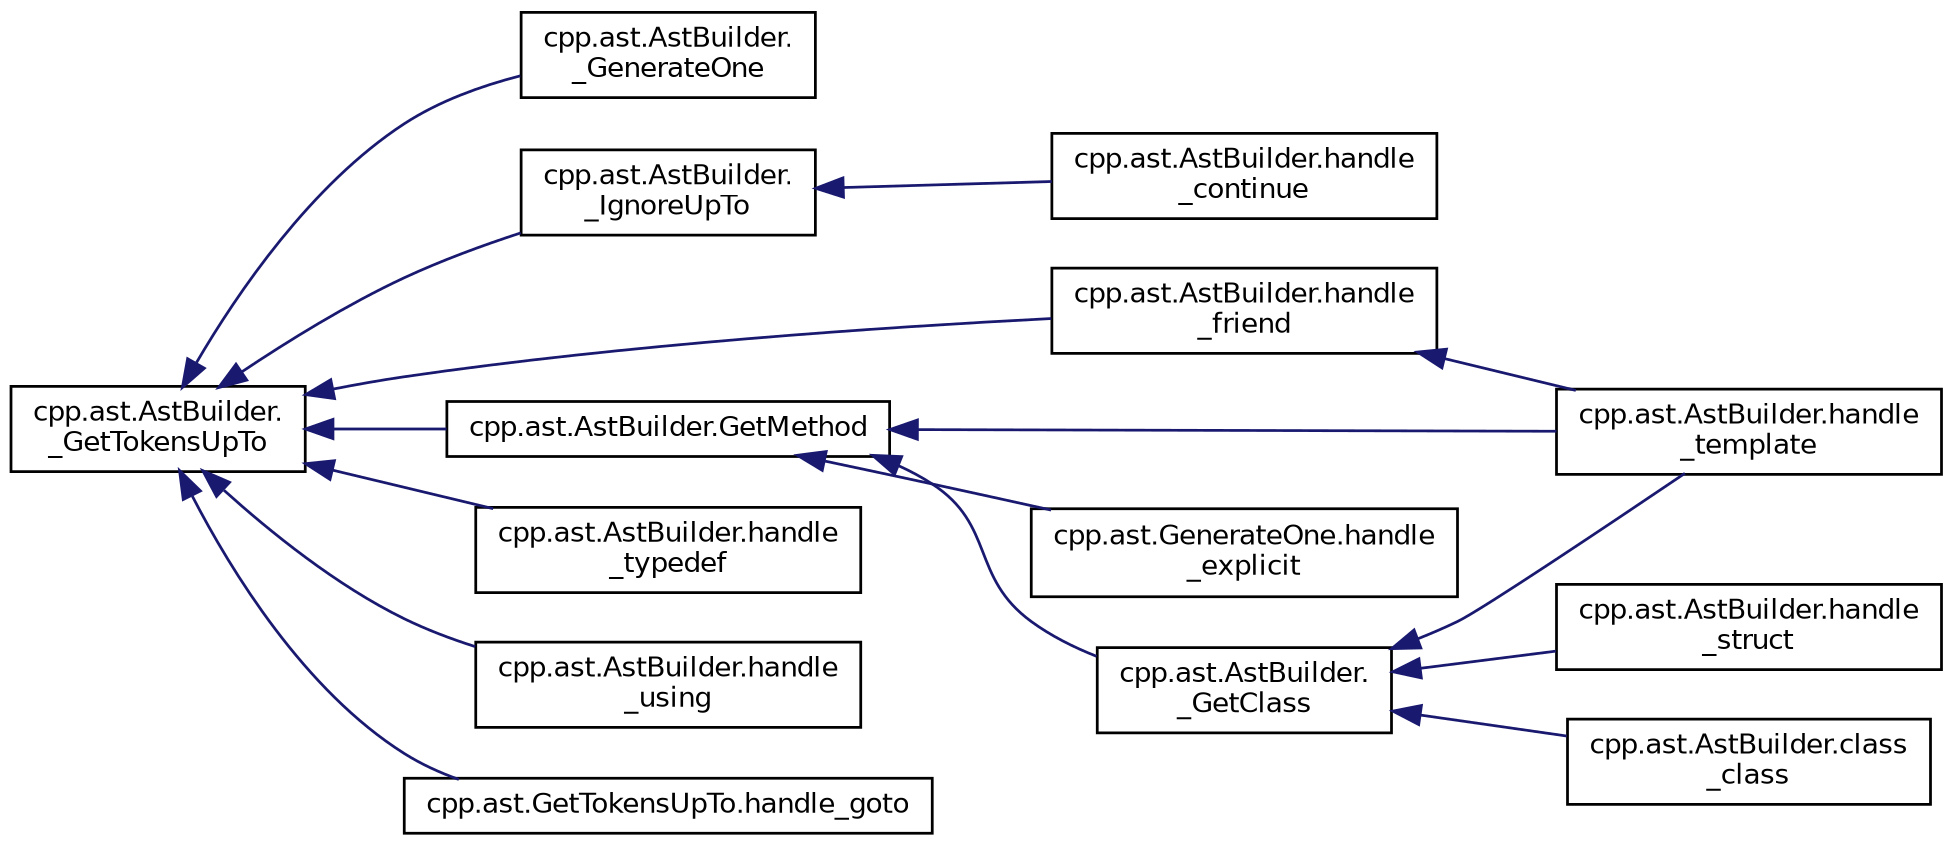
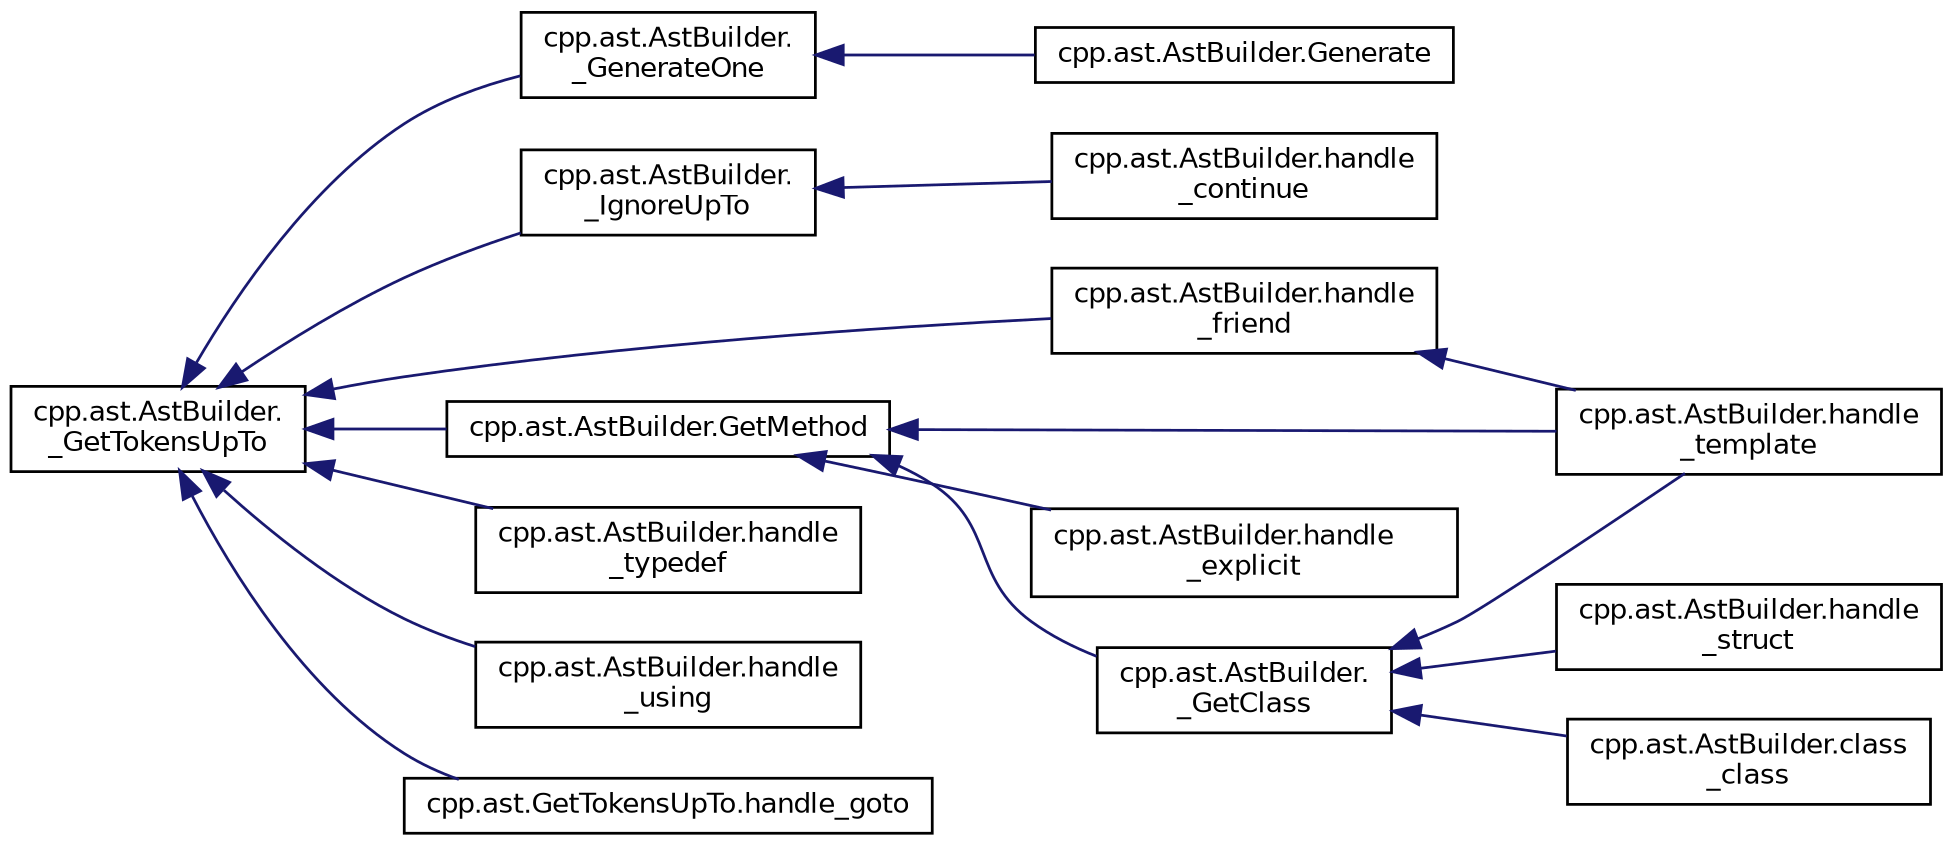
none -> (1244, 55)
(1244, 553) -> (1244, 553)
